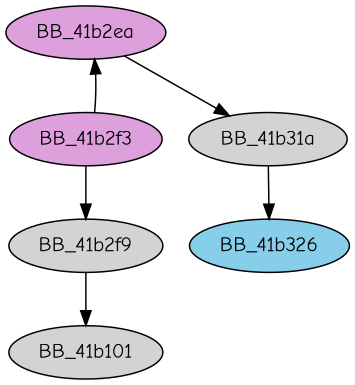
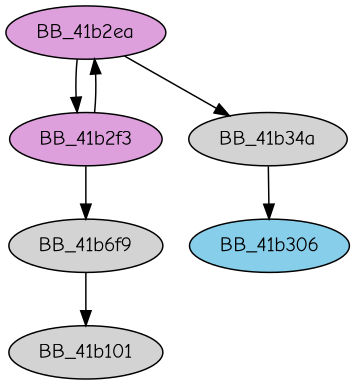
none -> (76, 78)
(268, 139) -> (268, 139)
(86, 246) -> (86, 246)
(269, 246) -> (269, 246)
